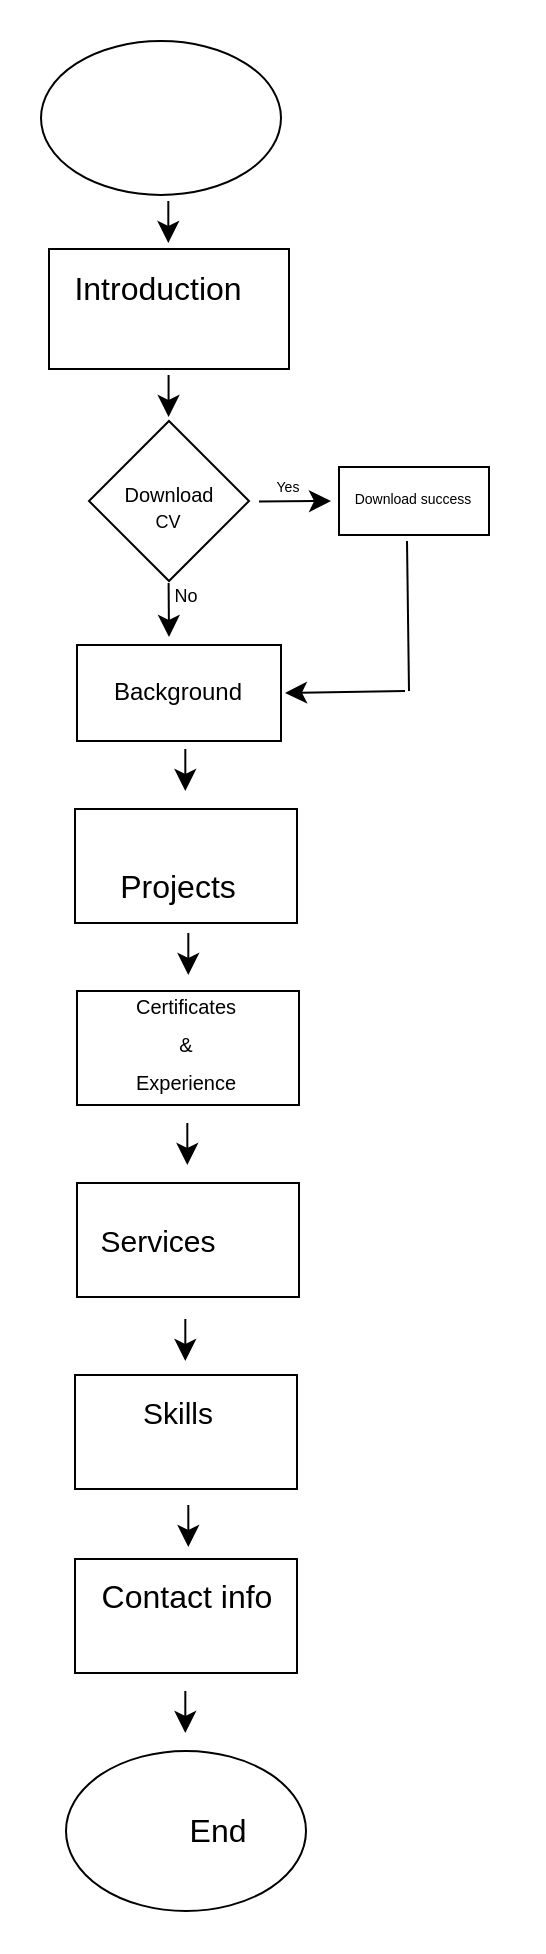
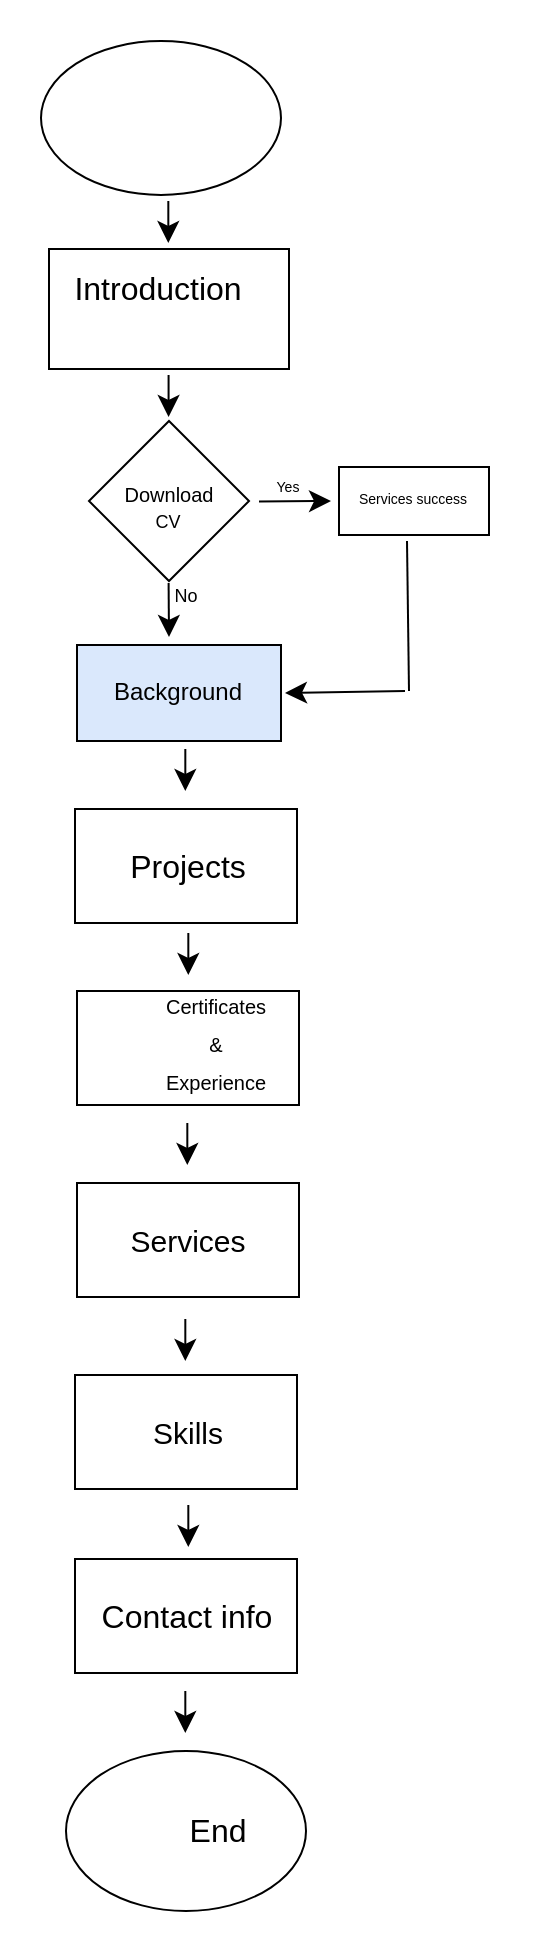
(414, 493) -> (414, 493)
(179, 693) -> (179, 693)
(179, 886) -> (189, 866)
(186, 1041) -> (216, 1041)
(159, 1240) -> (189, 1240)
(179, 1412) -> (189, 1432)
(188, 1596) -> (188, 1616)
